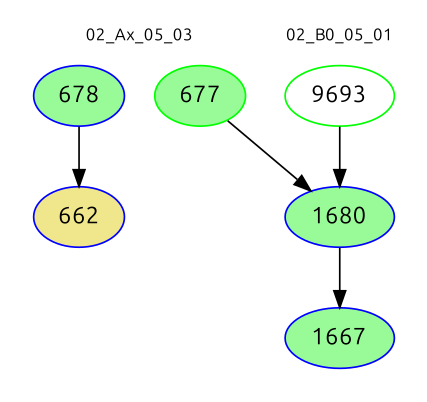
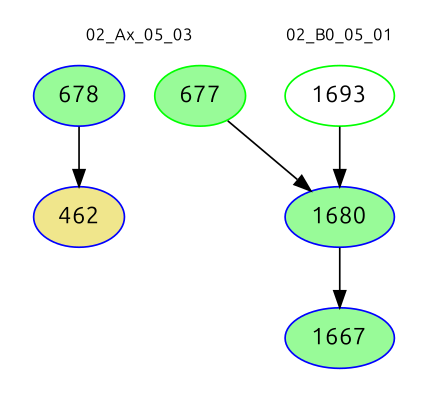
(340, 96) -> (340, 96)
(79, 217) -> (79, 217)
